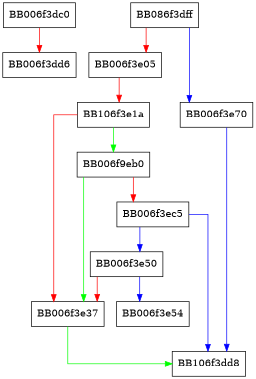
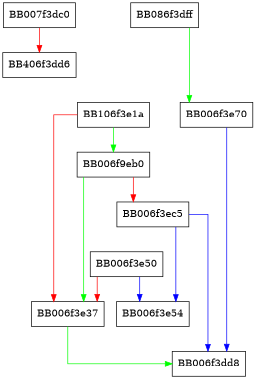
(39, 15) -> (39, 15)
(189, 62) -> (189, 62)
(39, 65) -> (39, 65)
(125, 65) -> none
(140, 236) -> (176, 261)
(209, 364) -> (209, 364)
